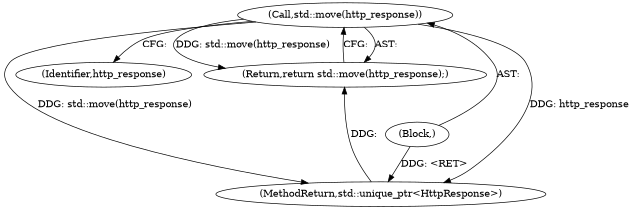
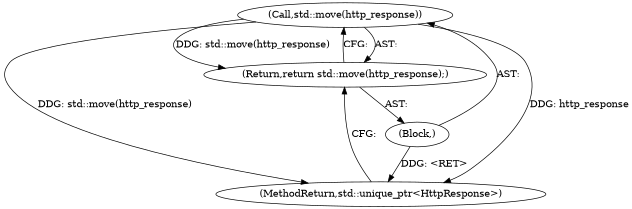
(104, 75) -> none
none -> (379, 103)
(365, 134) -> (365, 134)
